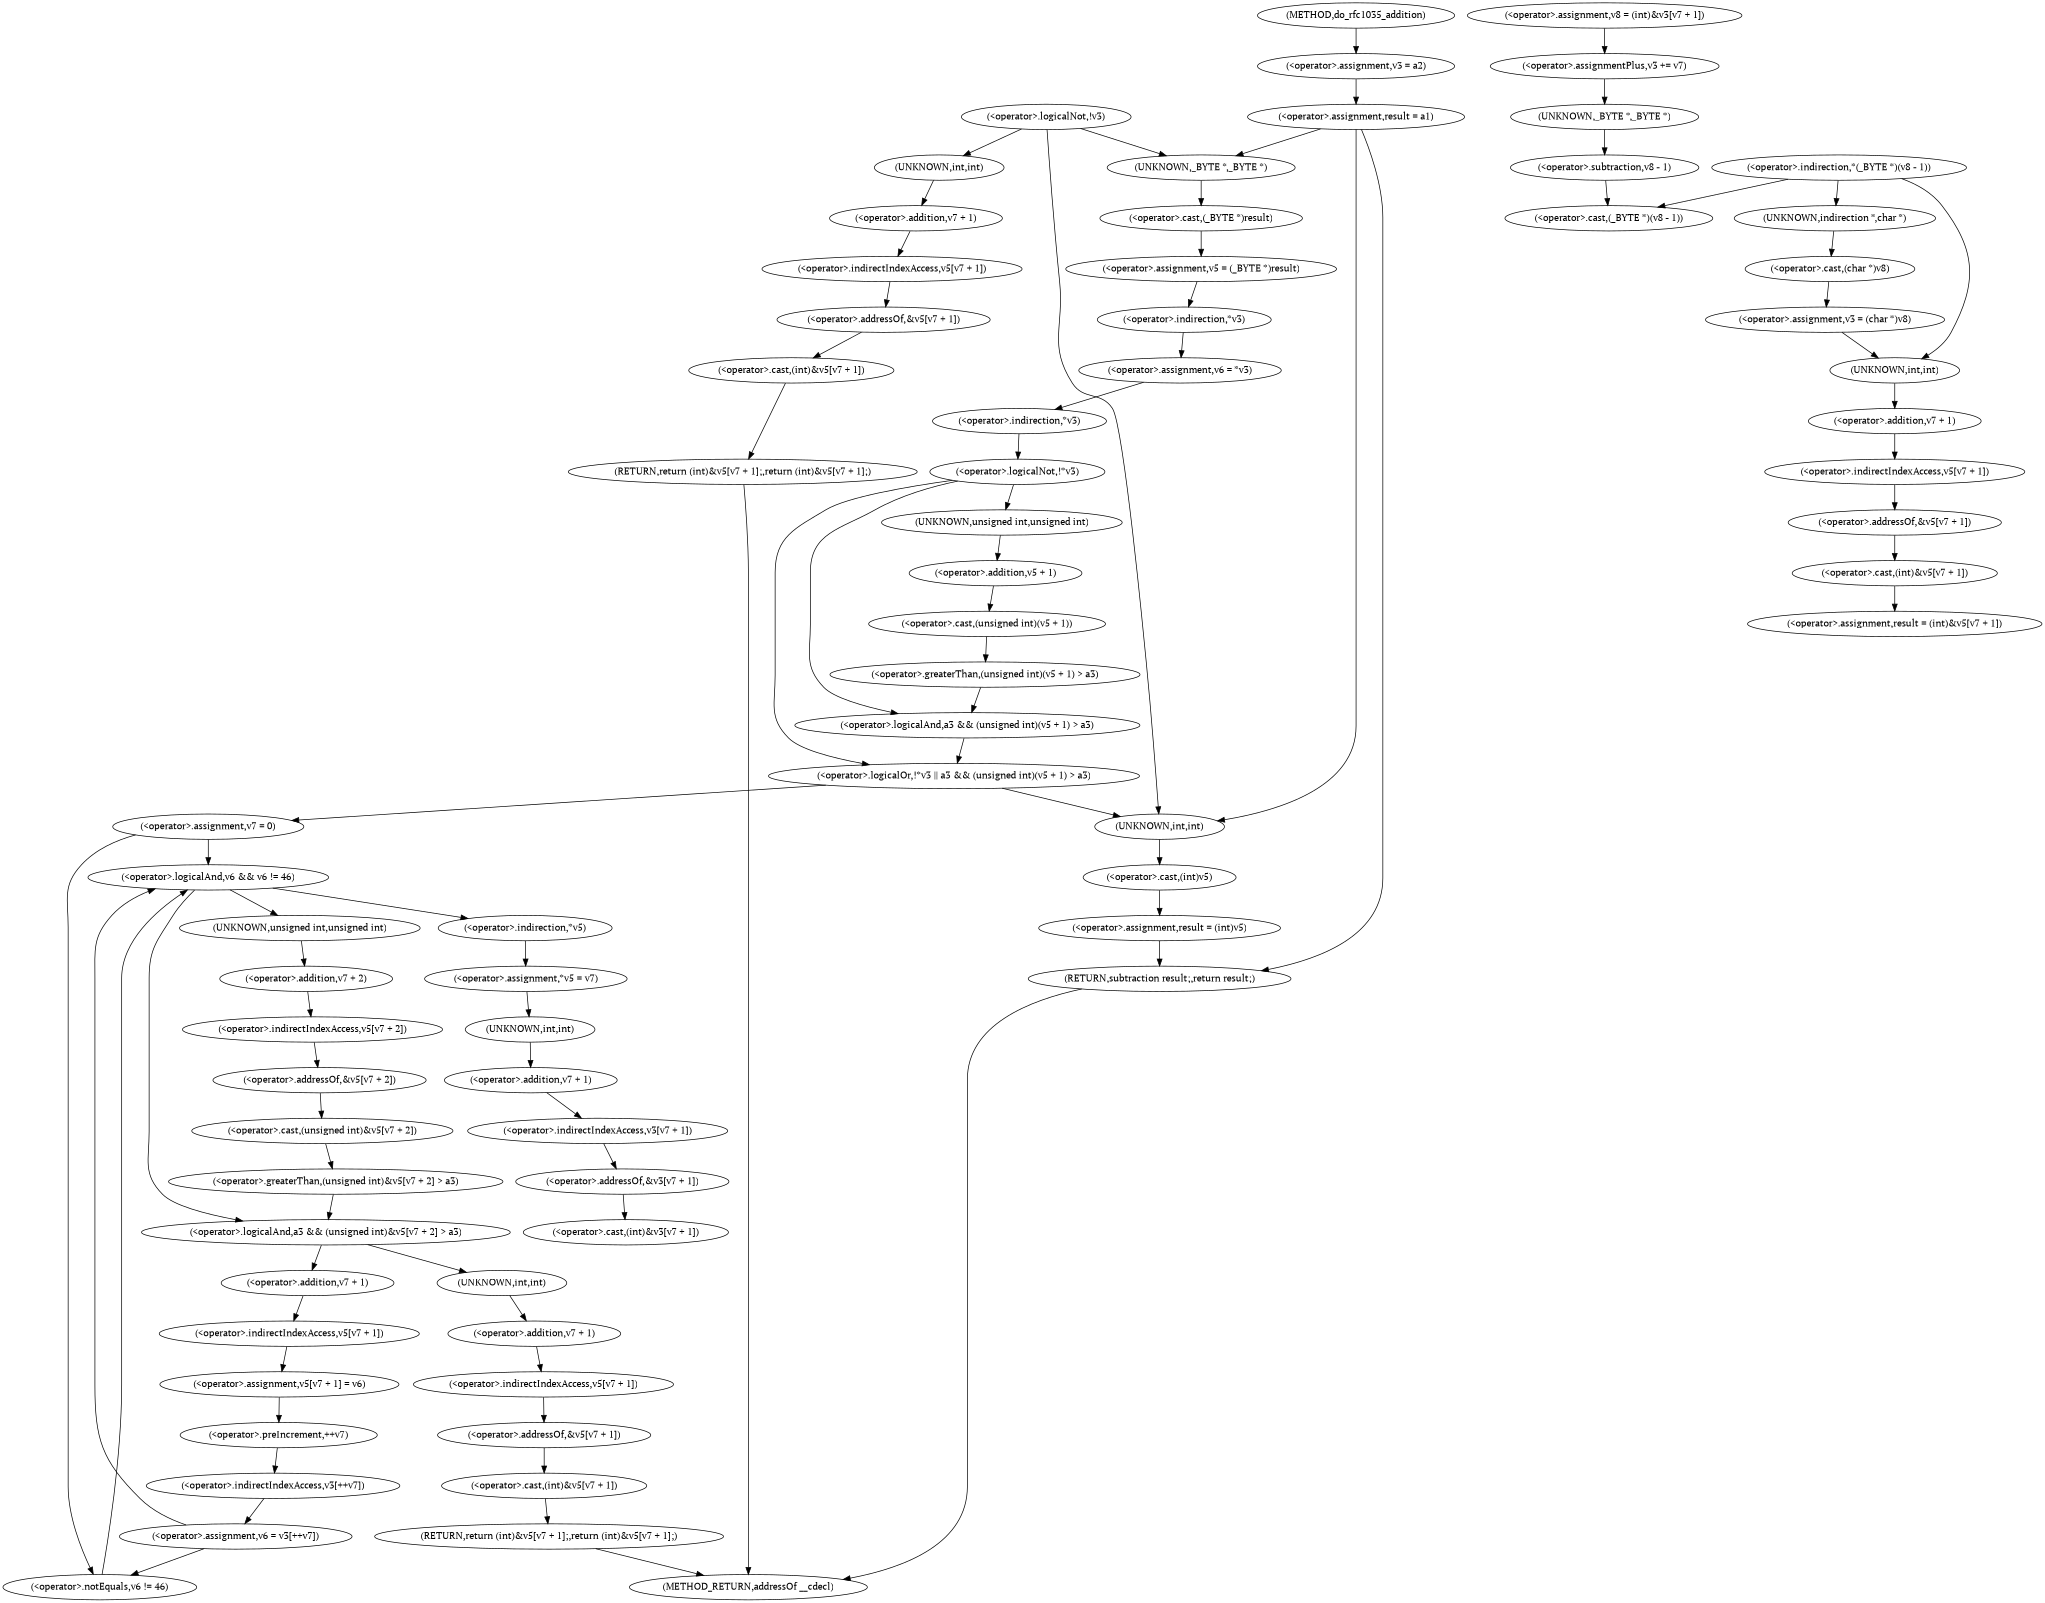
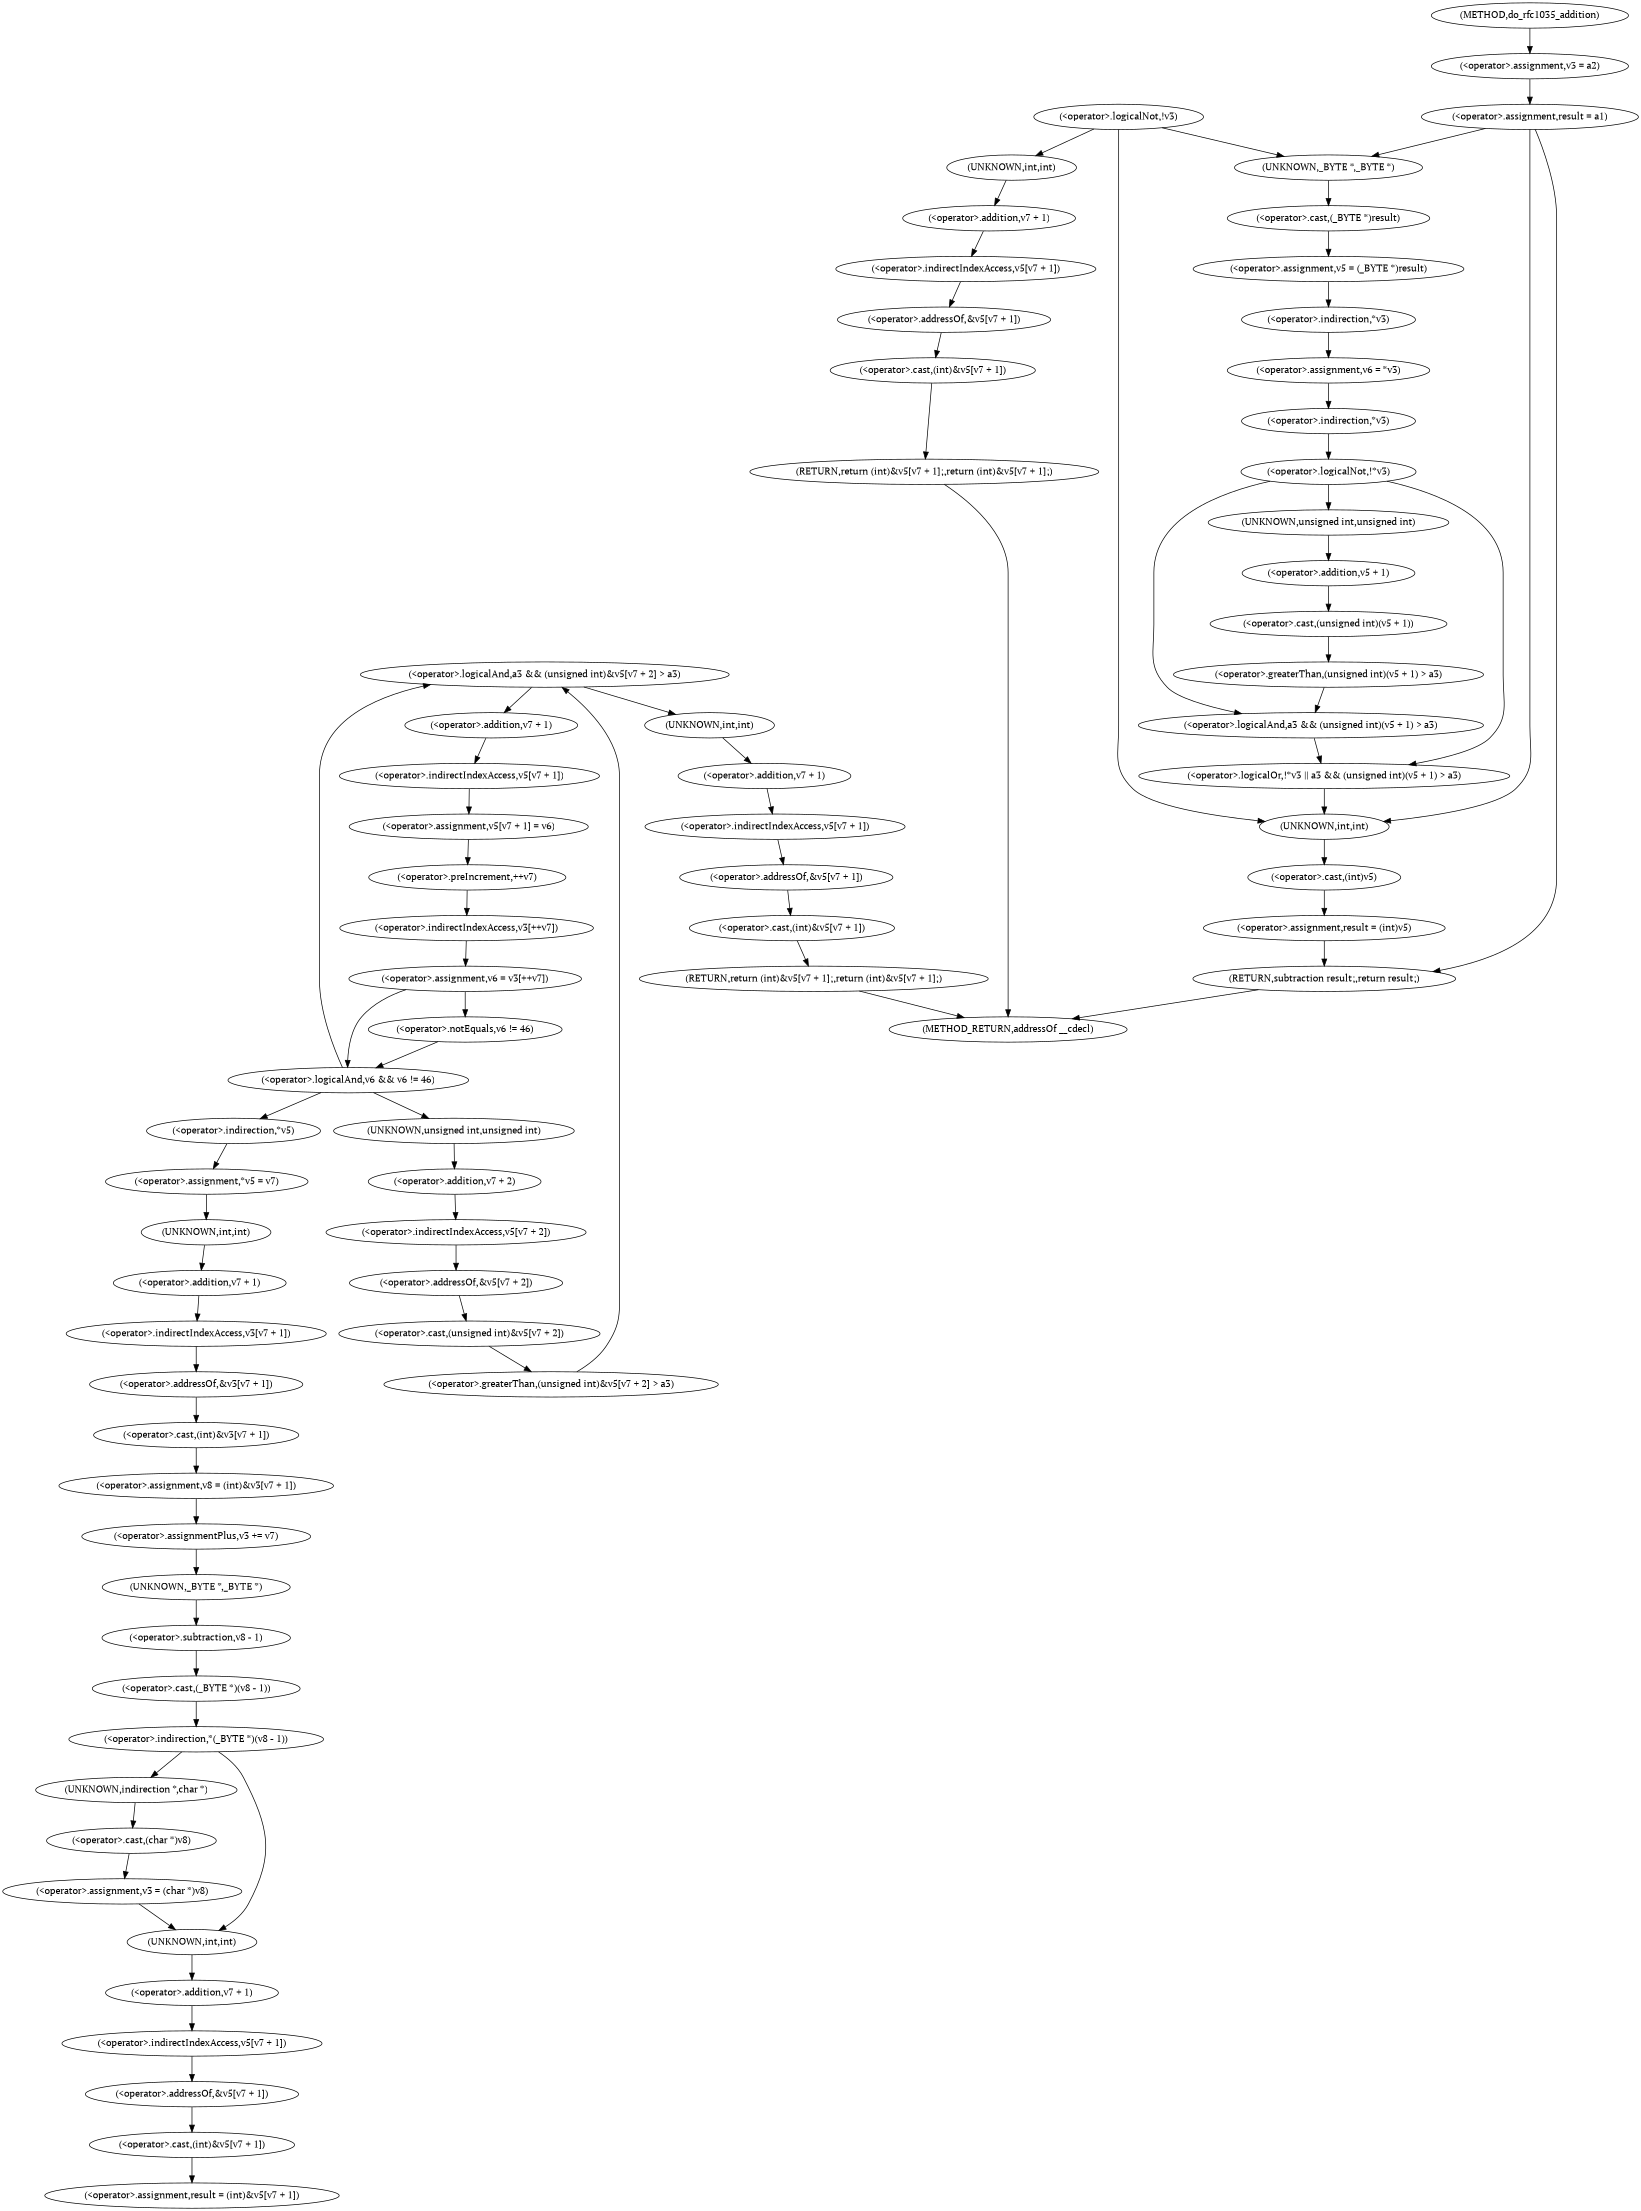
(1727, 192) -> (196, 1710)
(208, 827) -> none
none -> (196, 1457)
